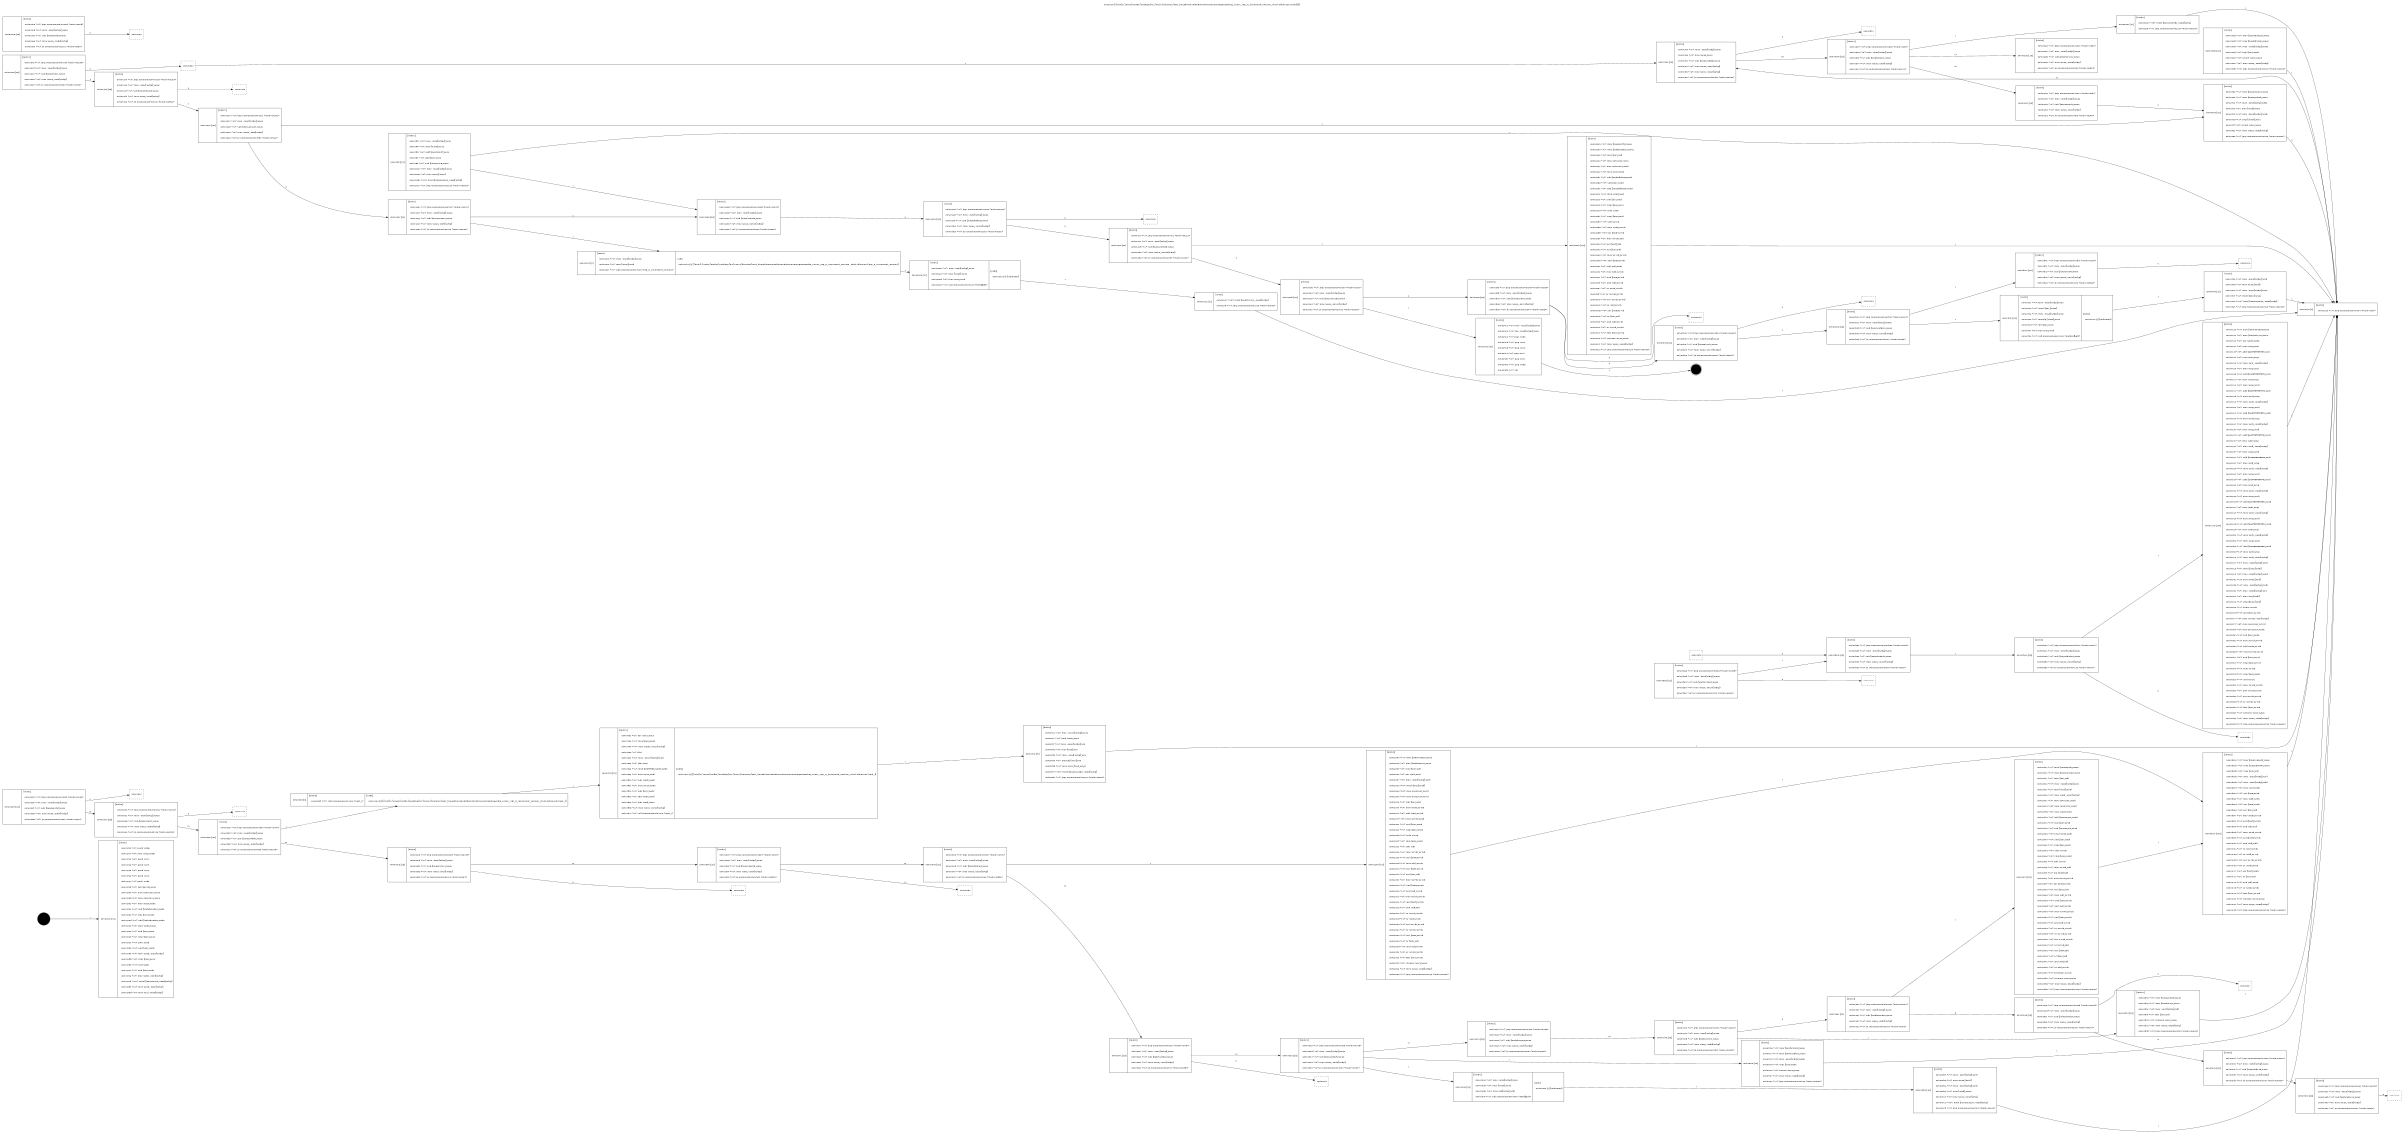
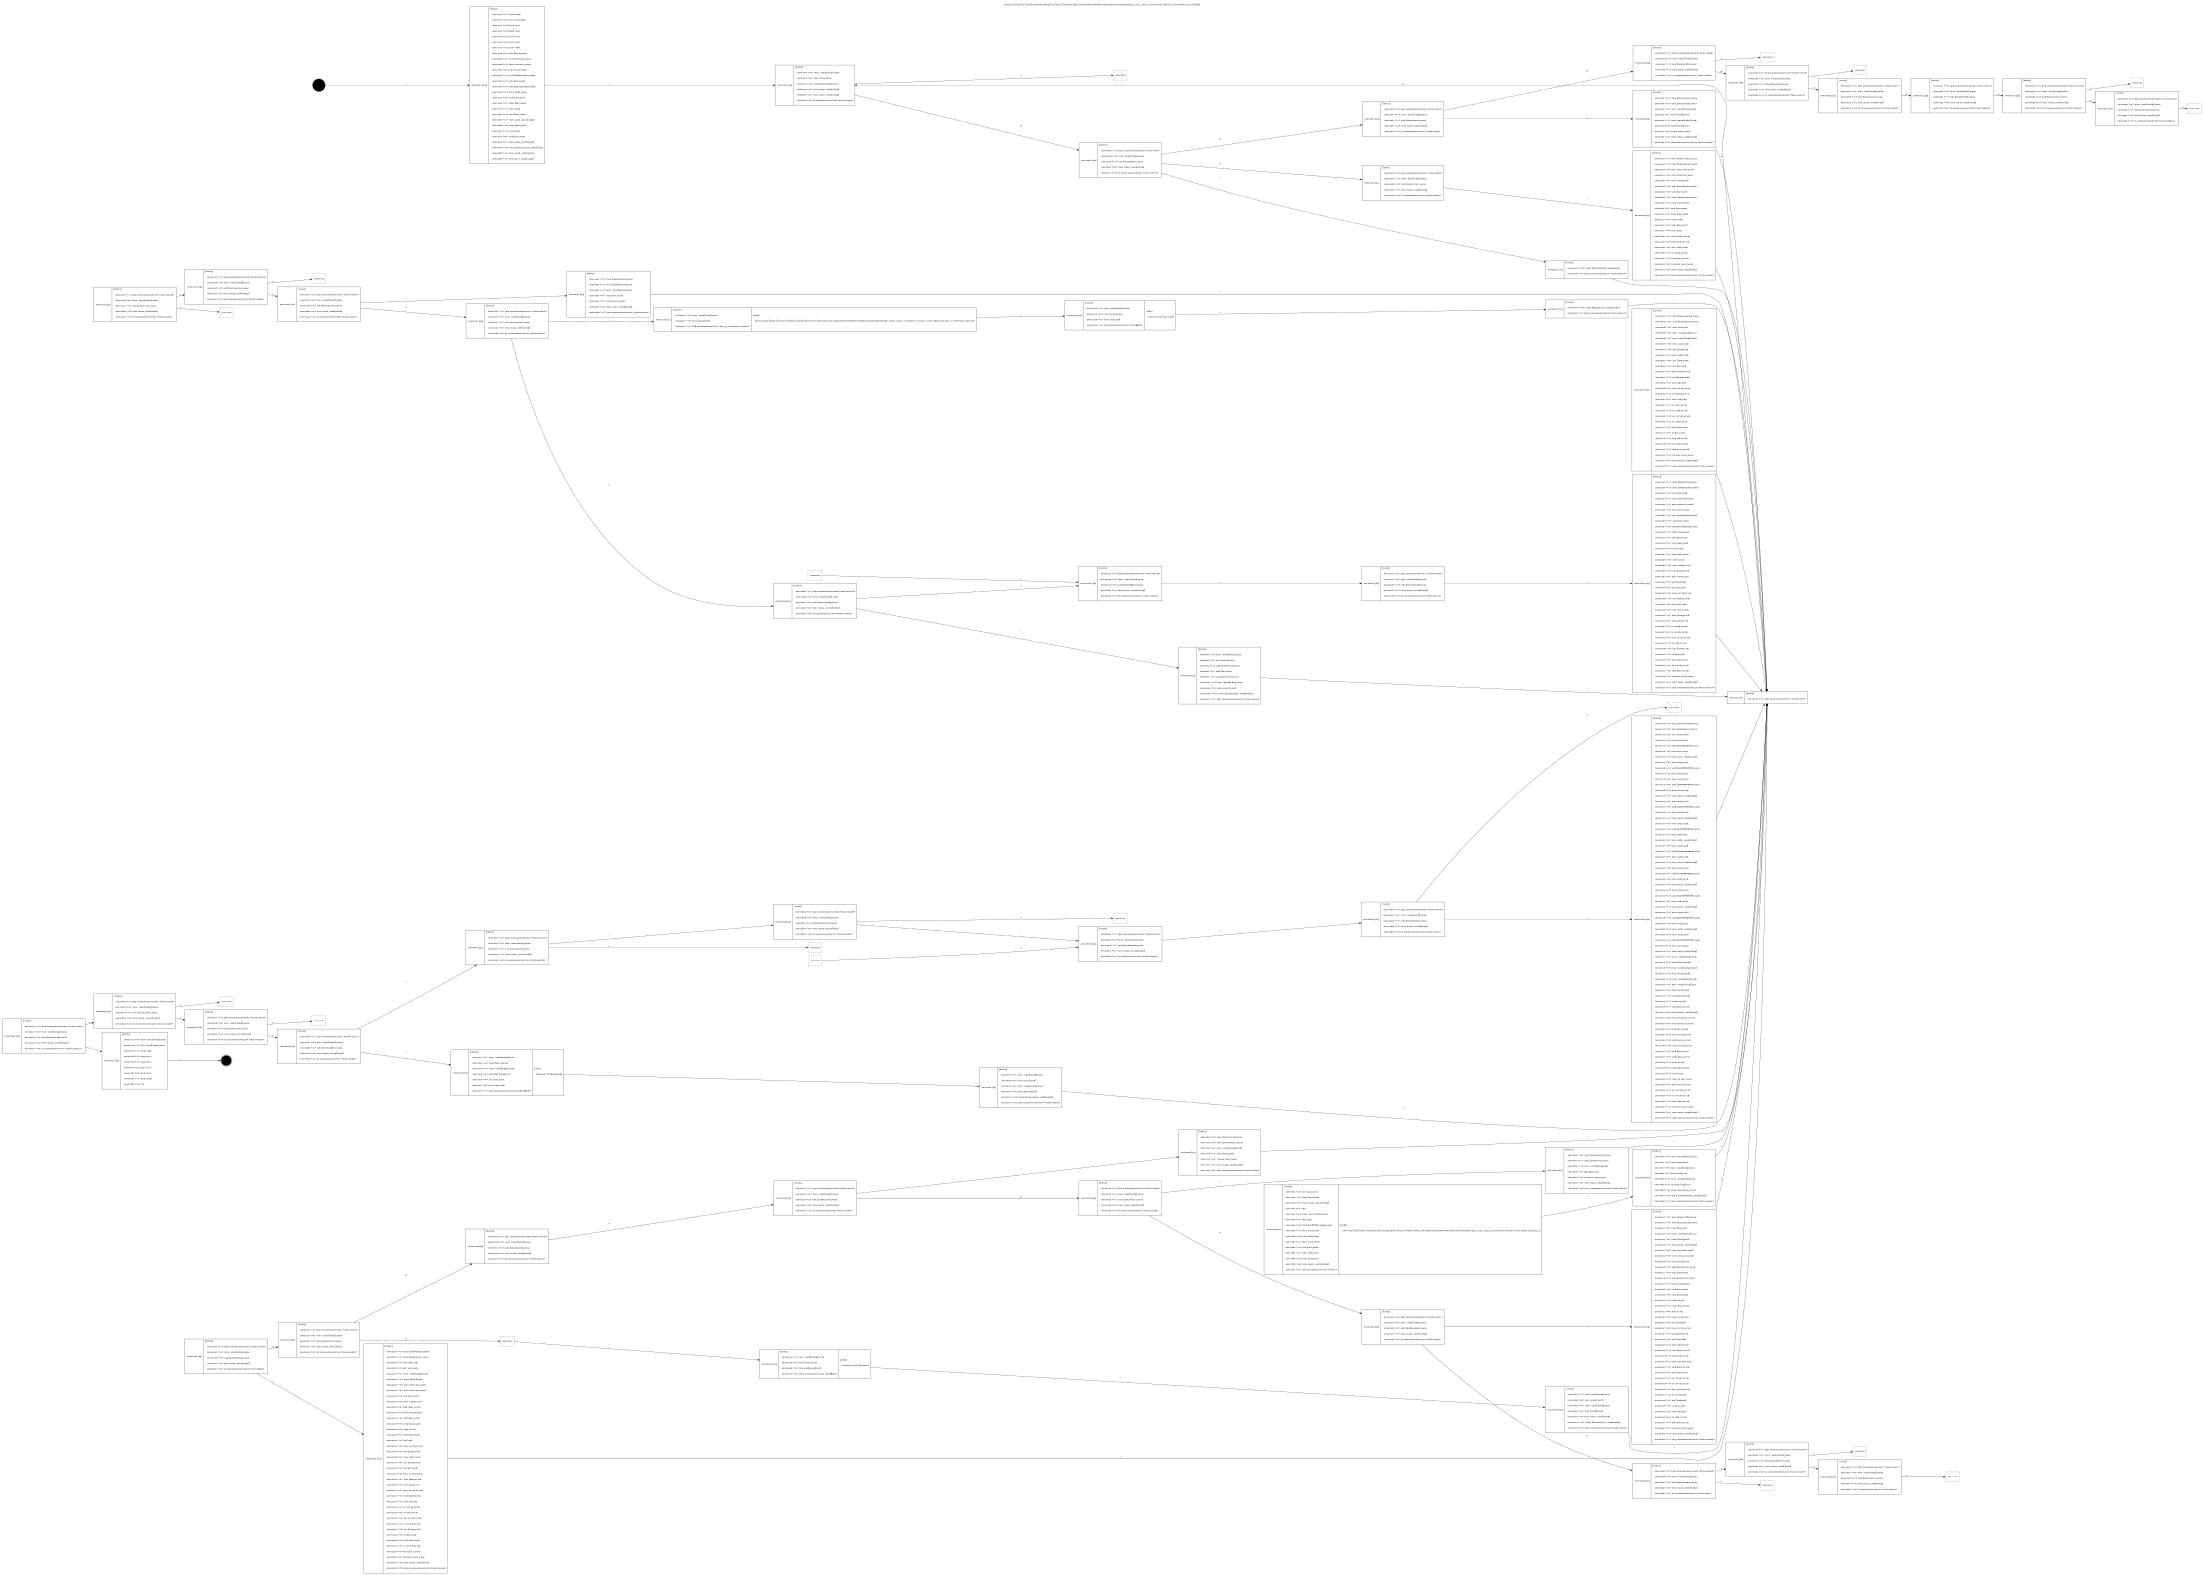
(925, 65) -> (659, 85)
none -> (1720, 73)
none -> (1537, 91)
(1242, 125) -> (463, 299)
(583, 189) -> (1017, 638)
none -> (1674, 215)
(1074, 219) -> (949, 579)
(1235, 271) -> none
(1828, 780) -> (1459, 1459)
(429, 800) -> none
(240, 812) -> none
(2150, 856) -> (1754, 959)
(851, 865) -> none
none -> (660, 935)
(1551, 1063) -> (1017, 1175)
(1407, 1075) -> (636, 1351)
none -> (1860, 1451)
